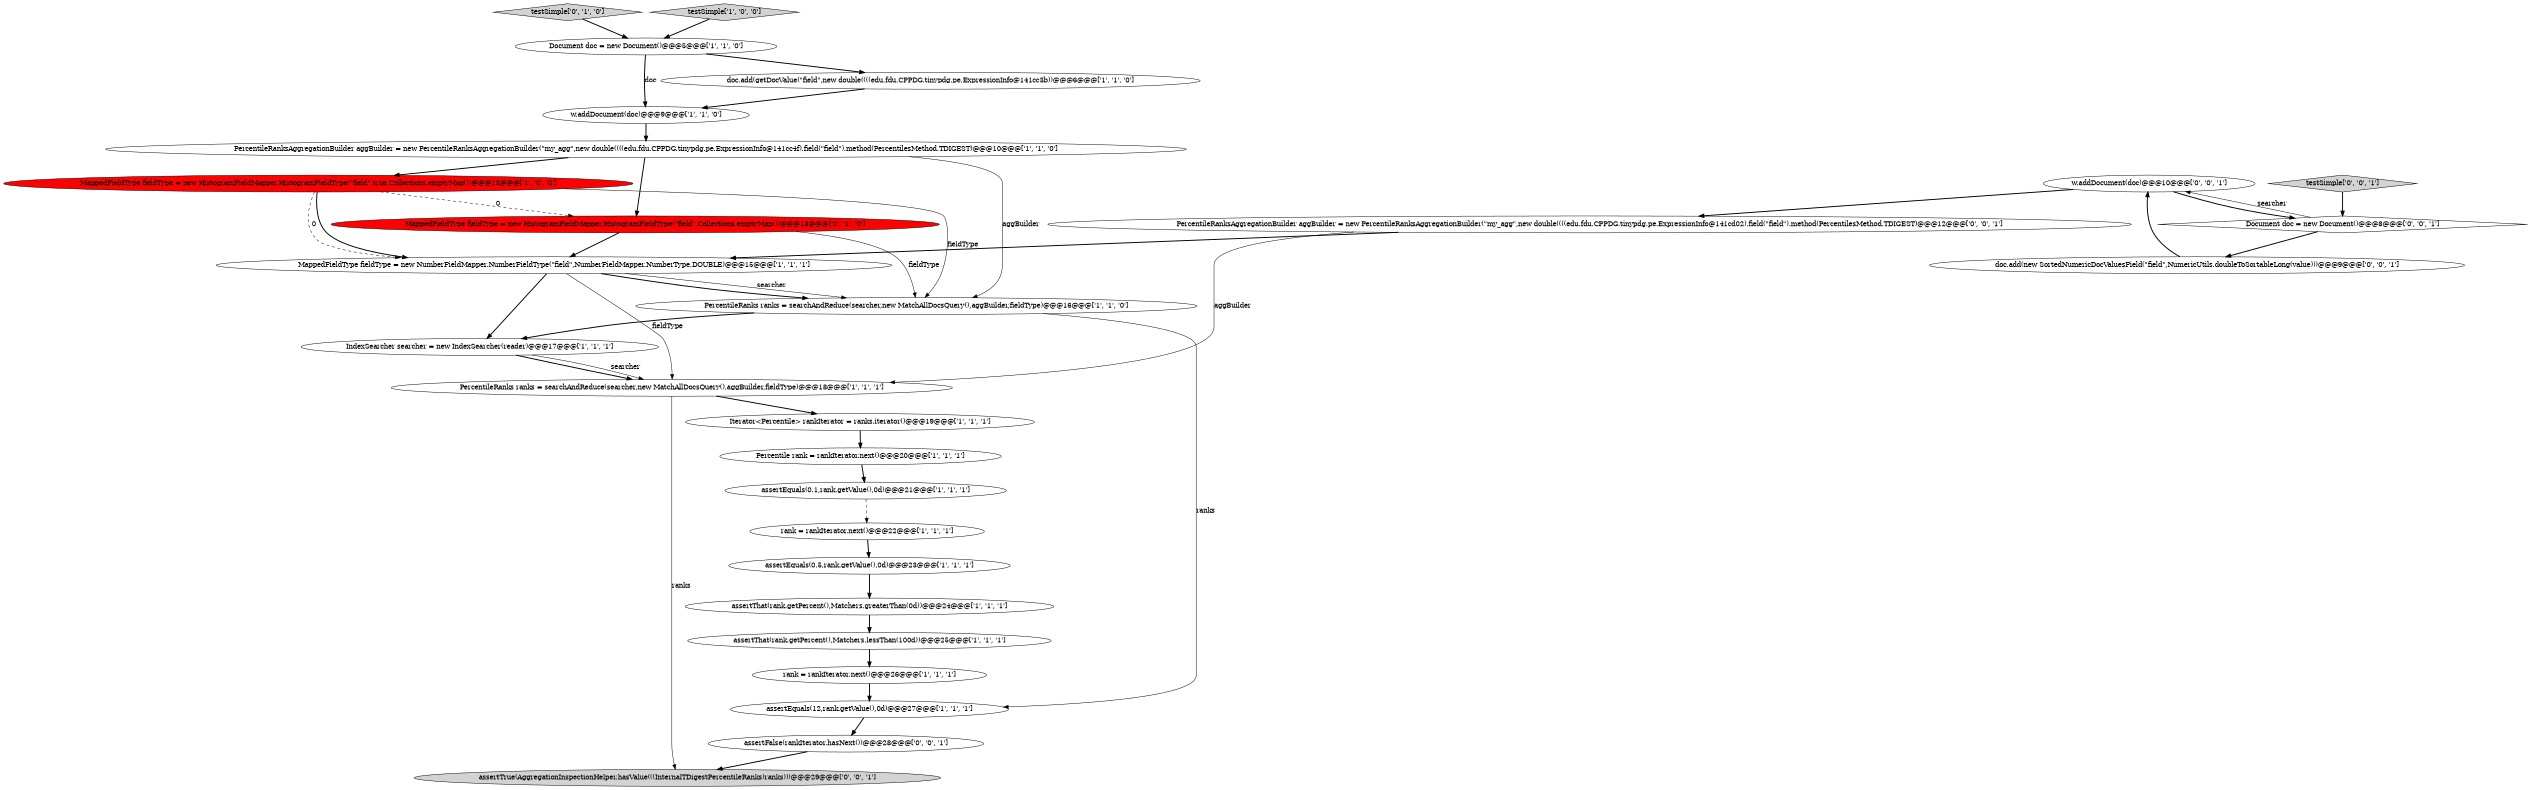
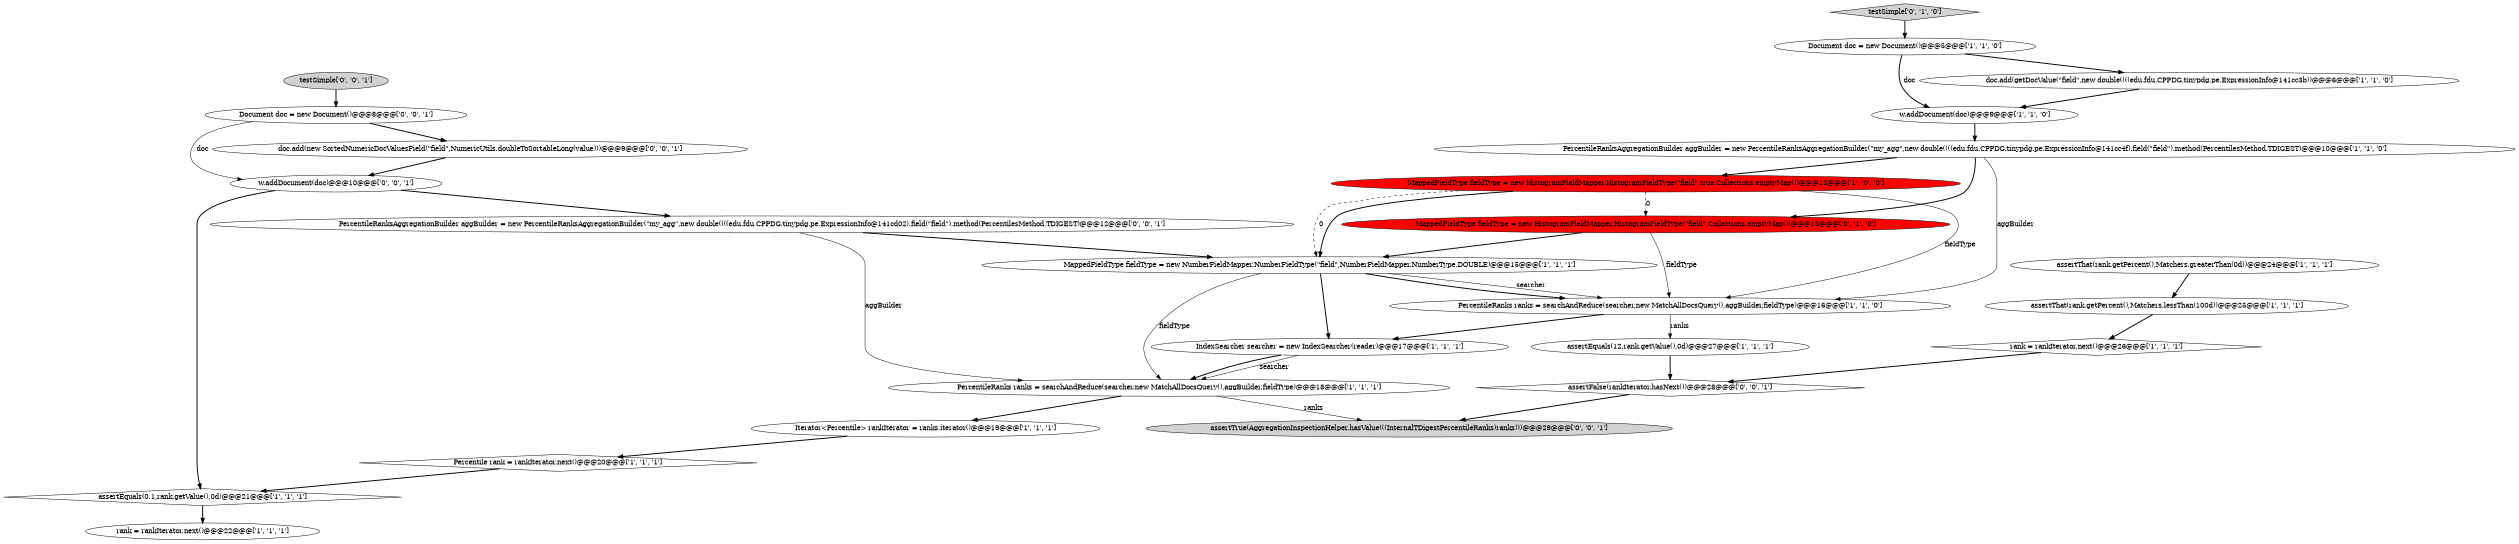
(724, 12) -> none
(2343, 184) -> (336, 81)
(2272, 204) -> (202, 149)
(2231, 207) -> (197, 310)
(2343, 224) -> (336, 115)
(861, 456) -> (558, 463)
(866, 491) -> (203, 497)
(866, 509) -> (203, 512)
(869, 566) -> none
(869, 675) -> (2096, 347)
(869, 690) -> (1887, 367)
(846, 744) -> (1670, 388)
